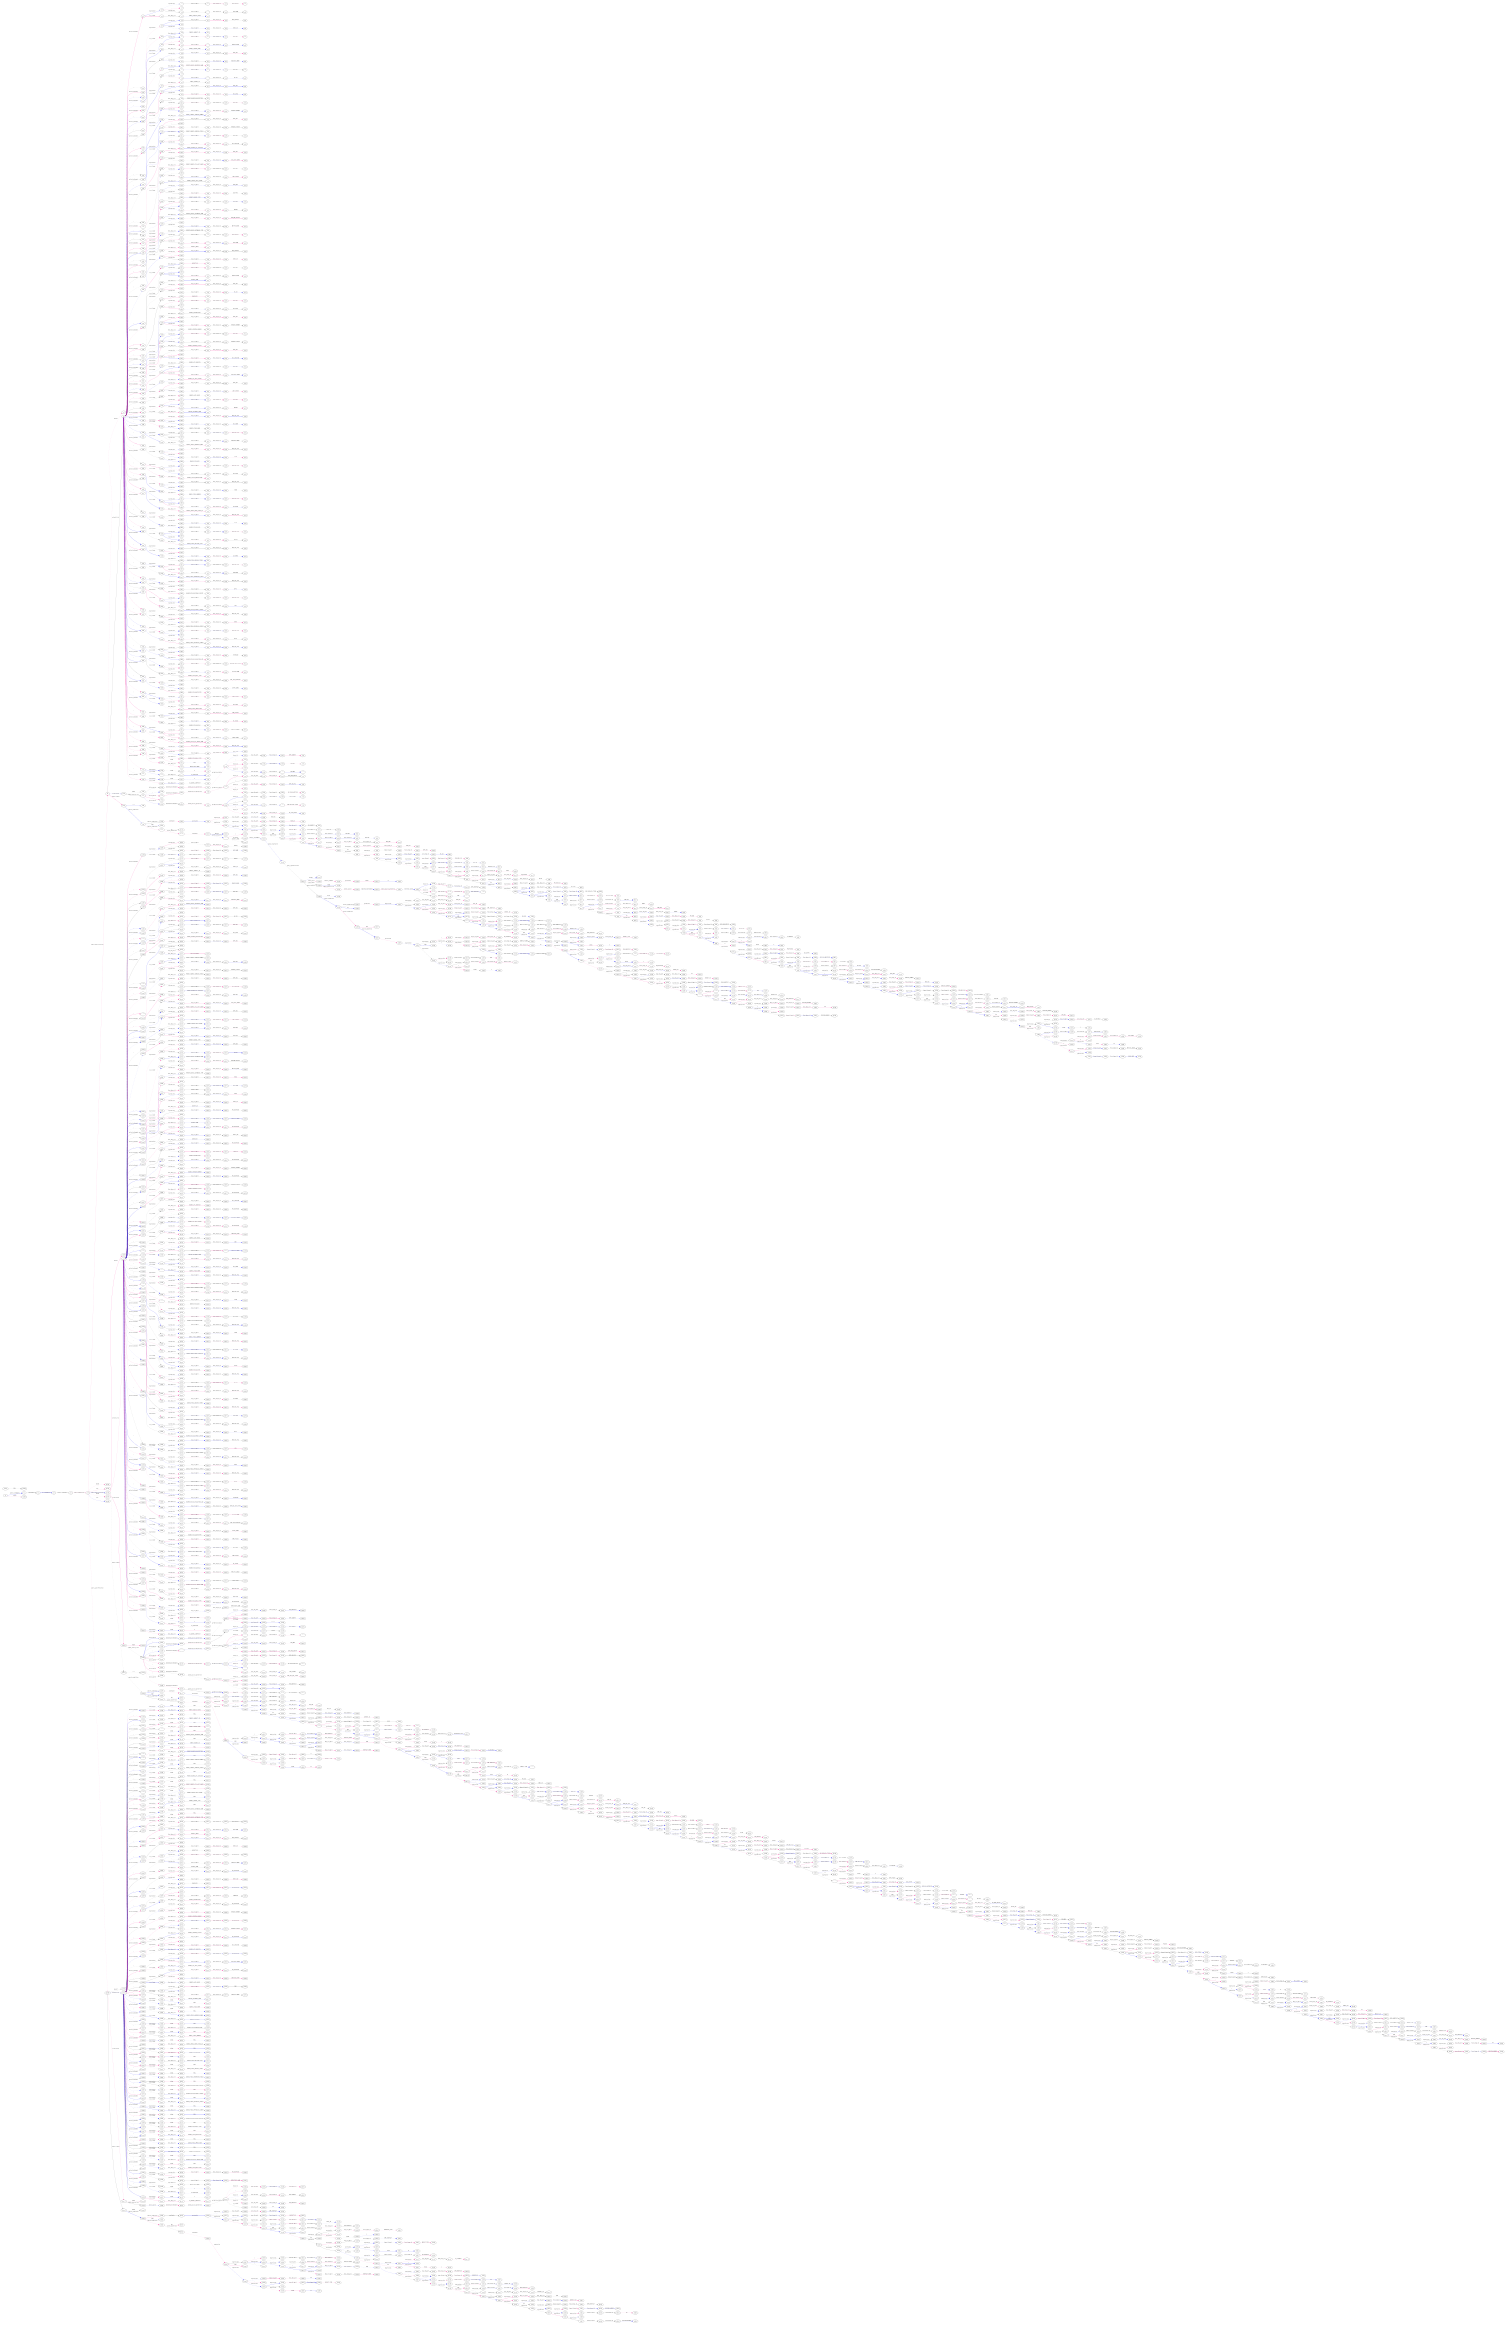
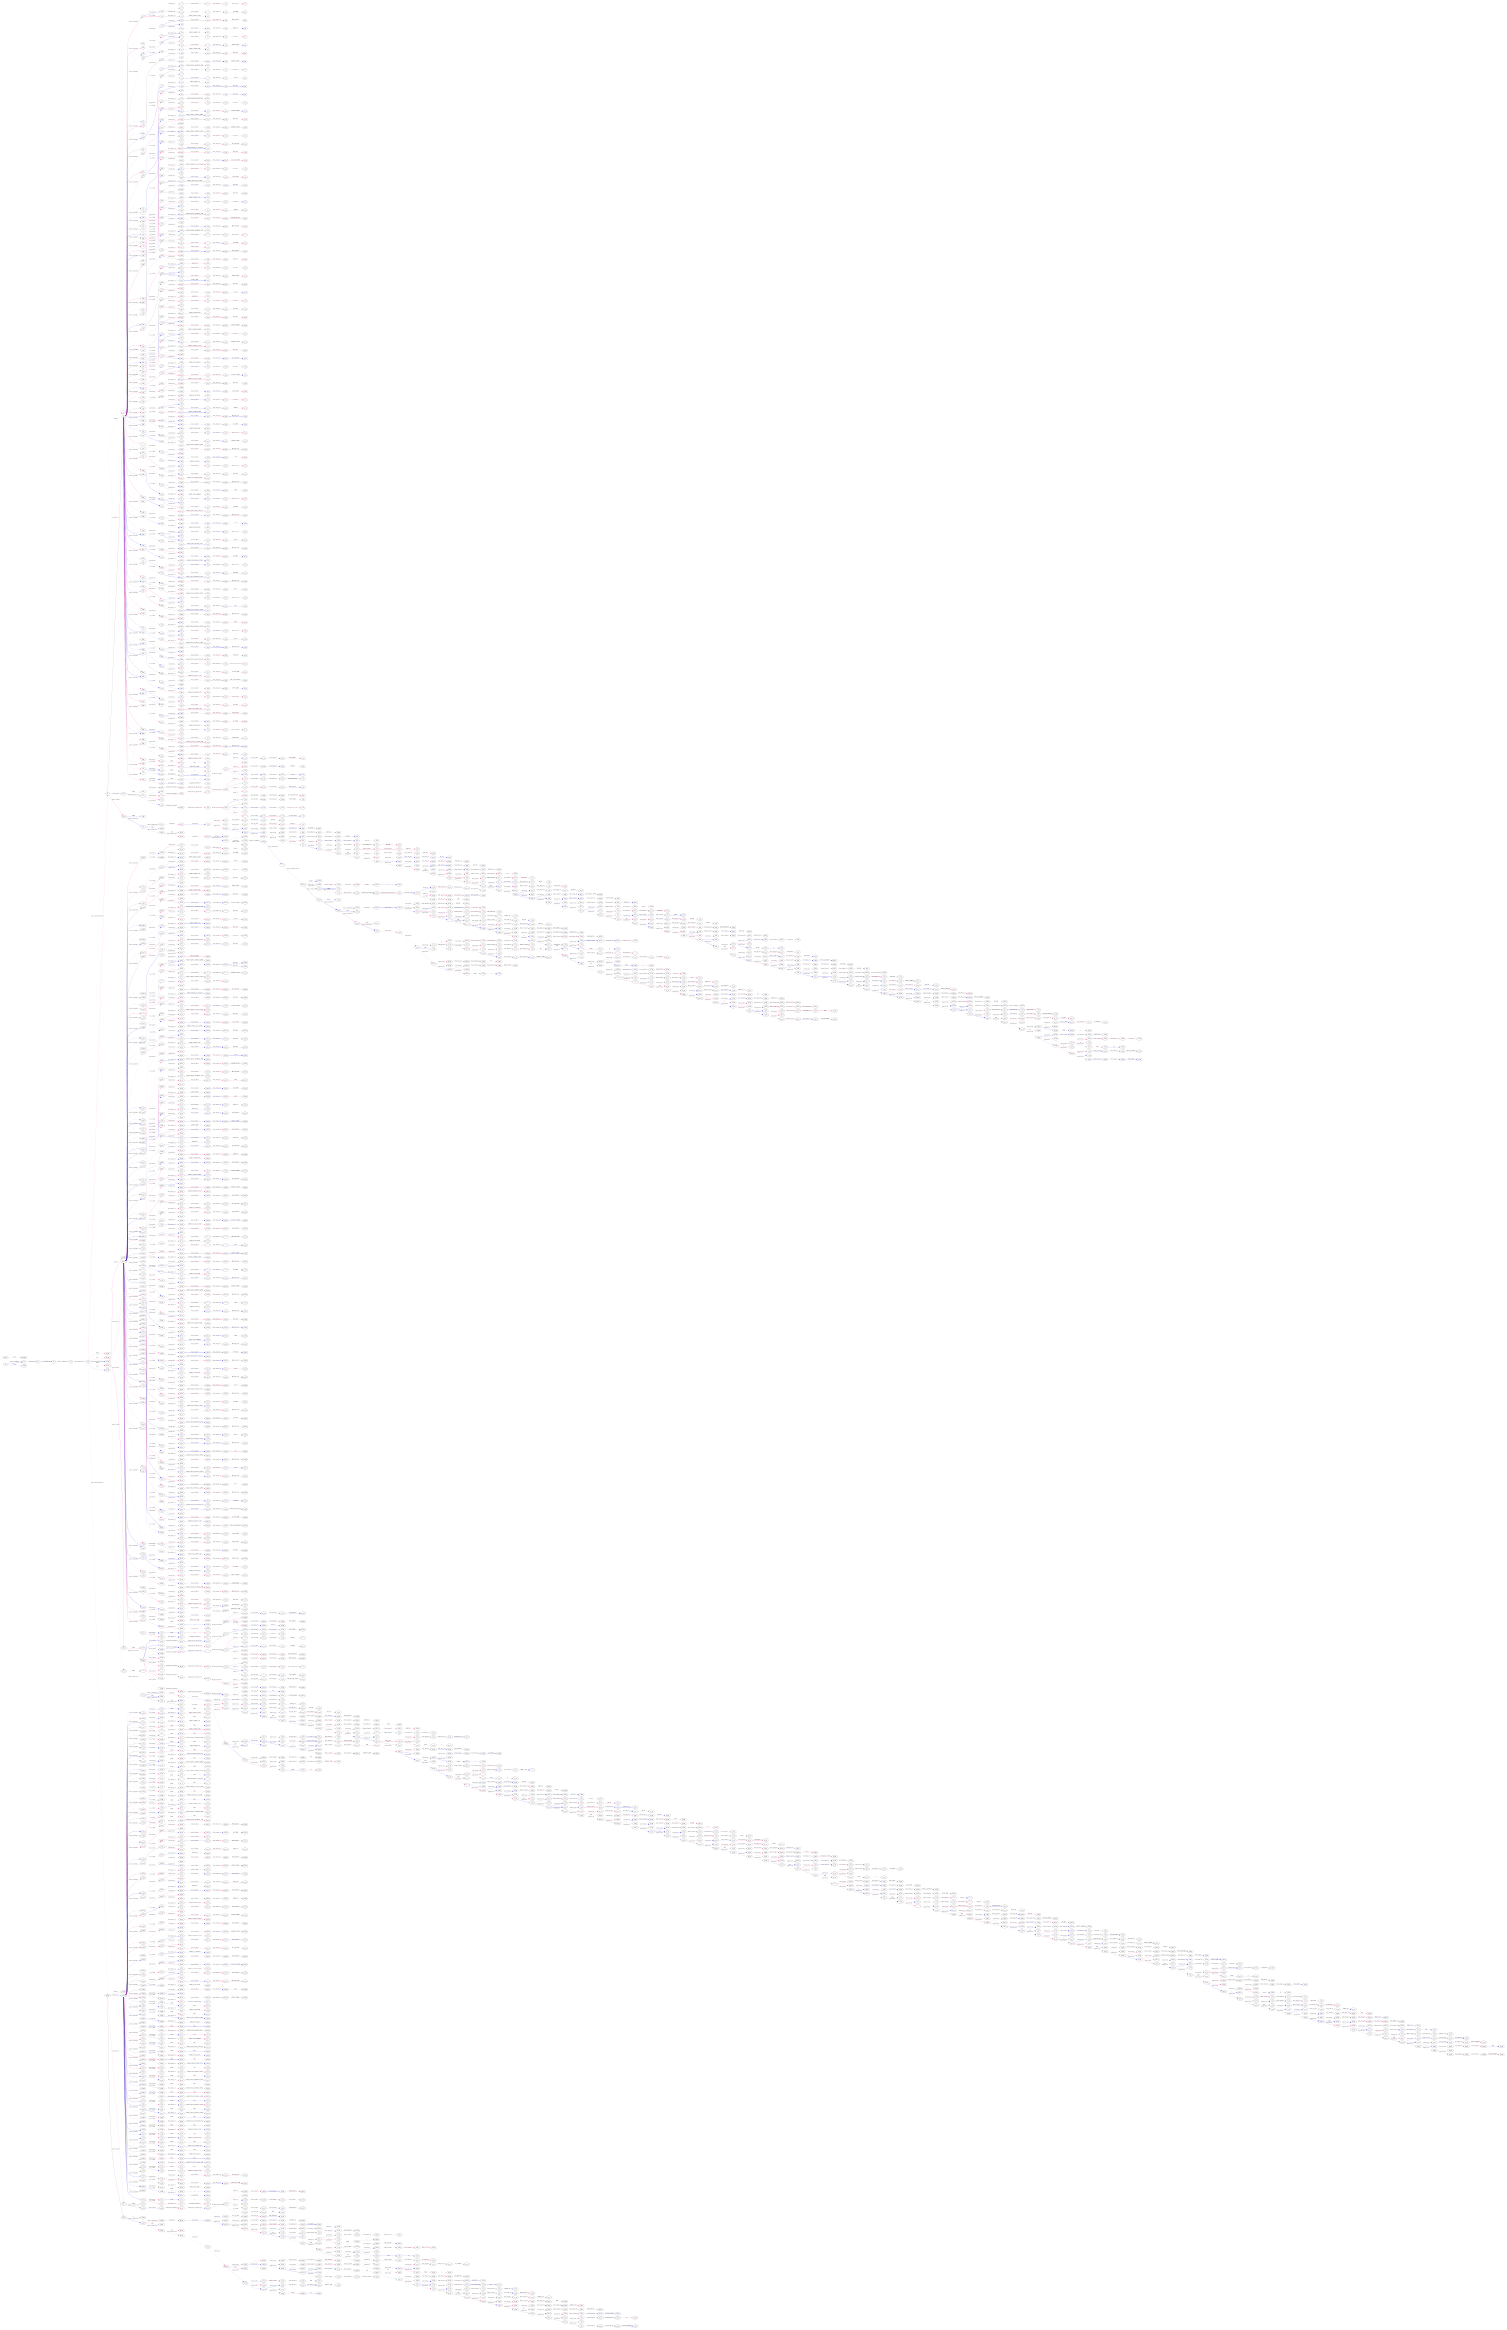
(235, 979) -> (235, 966)
